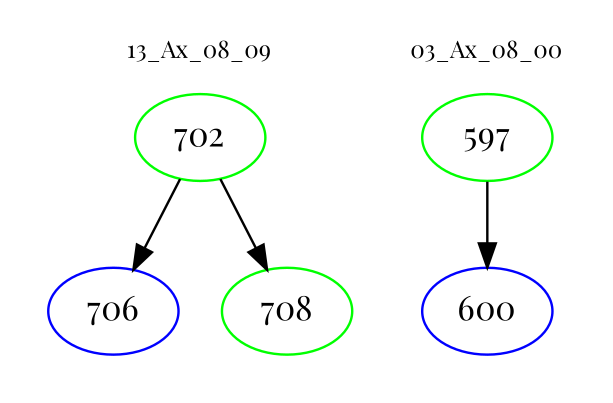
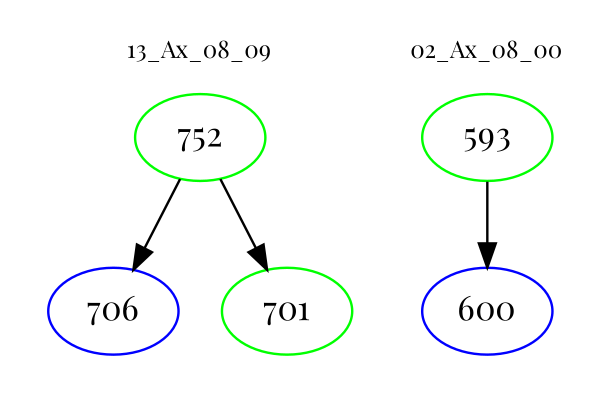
(487, 52) -> (487, 52)
(200, 138) -> (200, 138)
(487, 138) -> (487, 138)
(287, 311) -> (287, 311)
